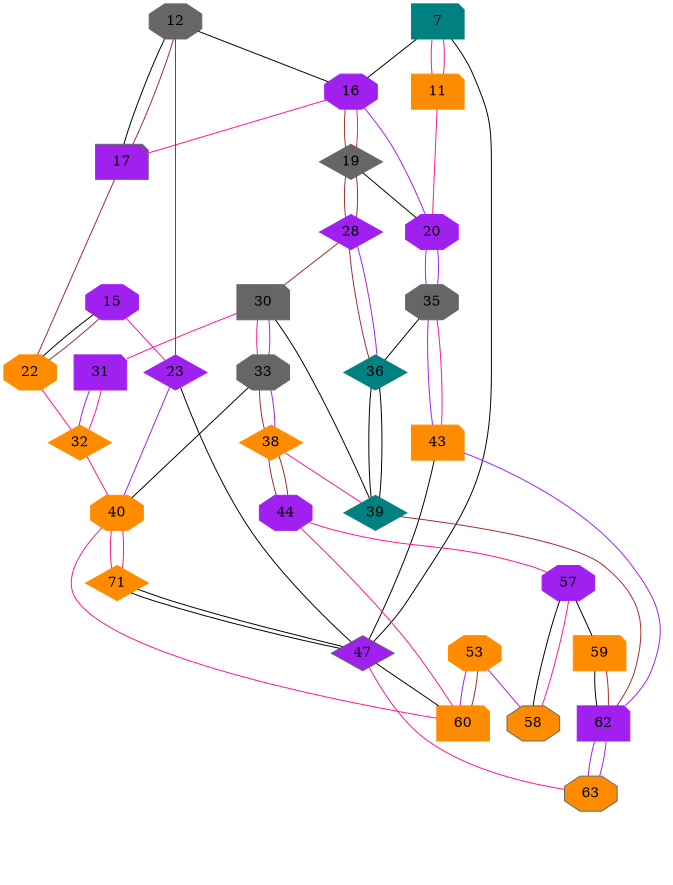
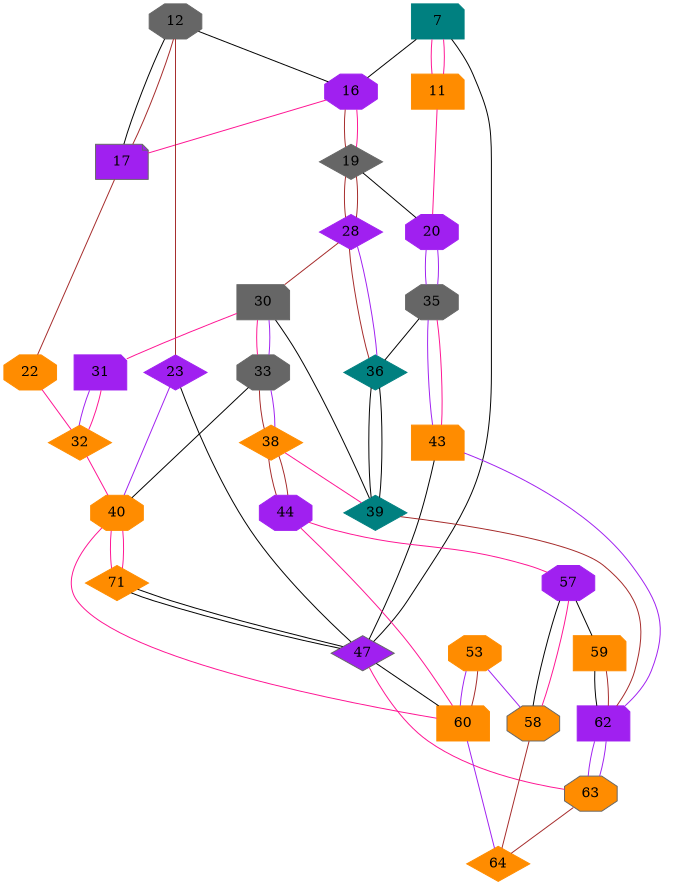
(399, 158) -> none
(112, 302) -> none
none -> (498, 864)
